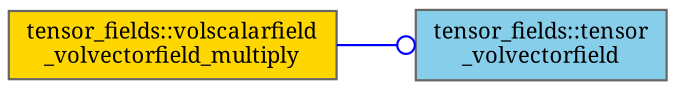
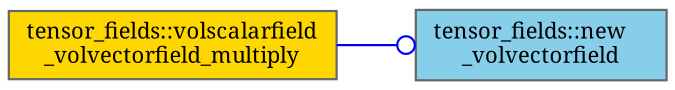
(541, 45) -> (541, 45)
